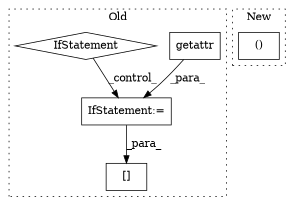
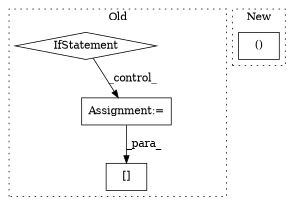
(195, 46) -> none
(126, 111) -> (126, 111)
